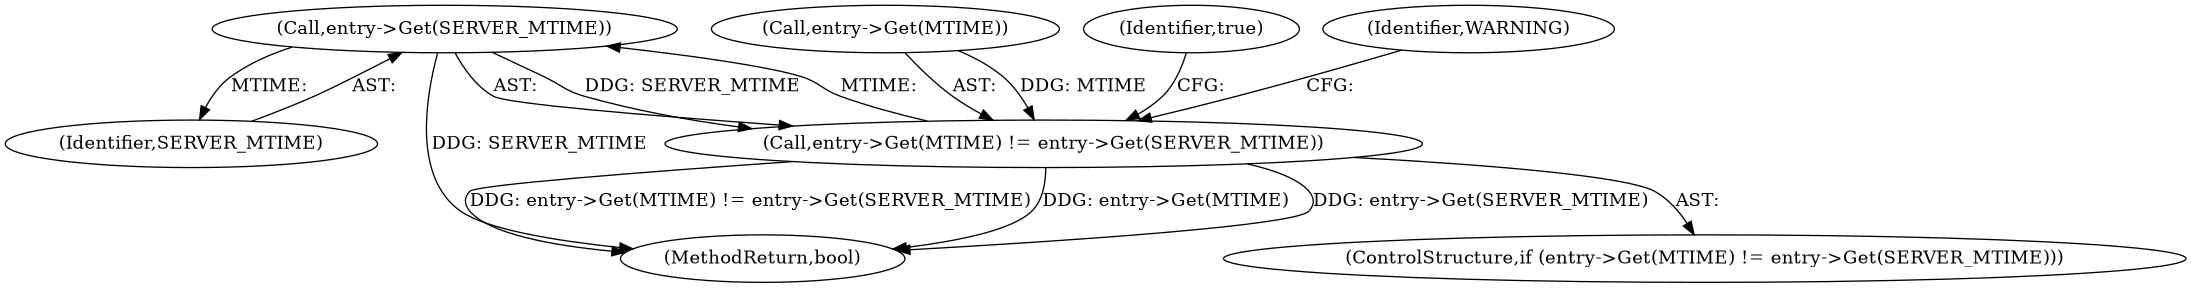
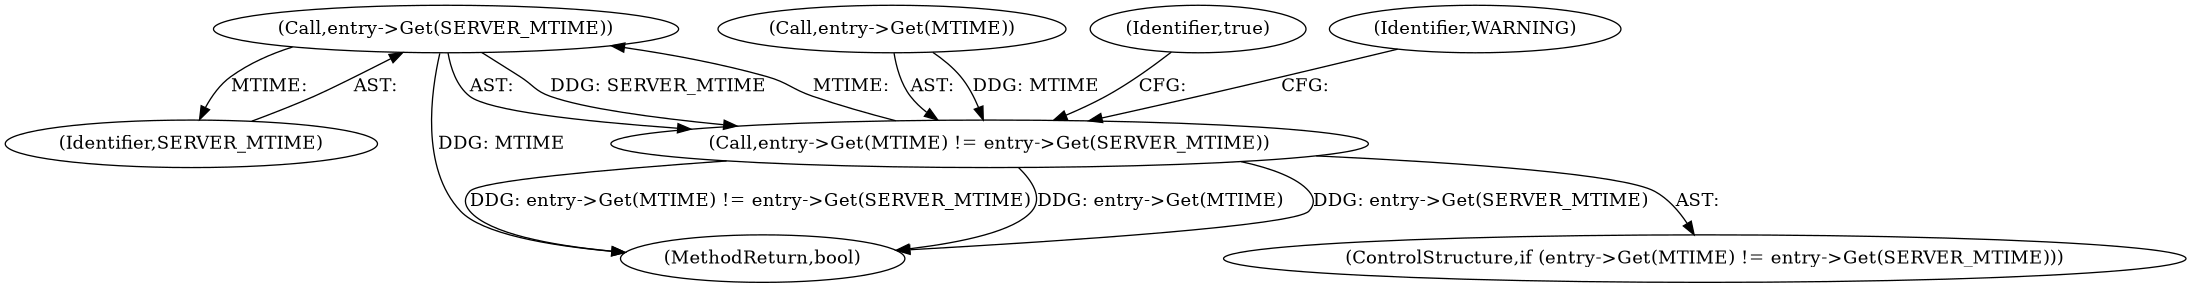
(540, 144) -> (502, 144)
